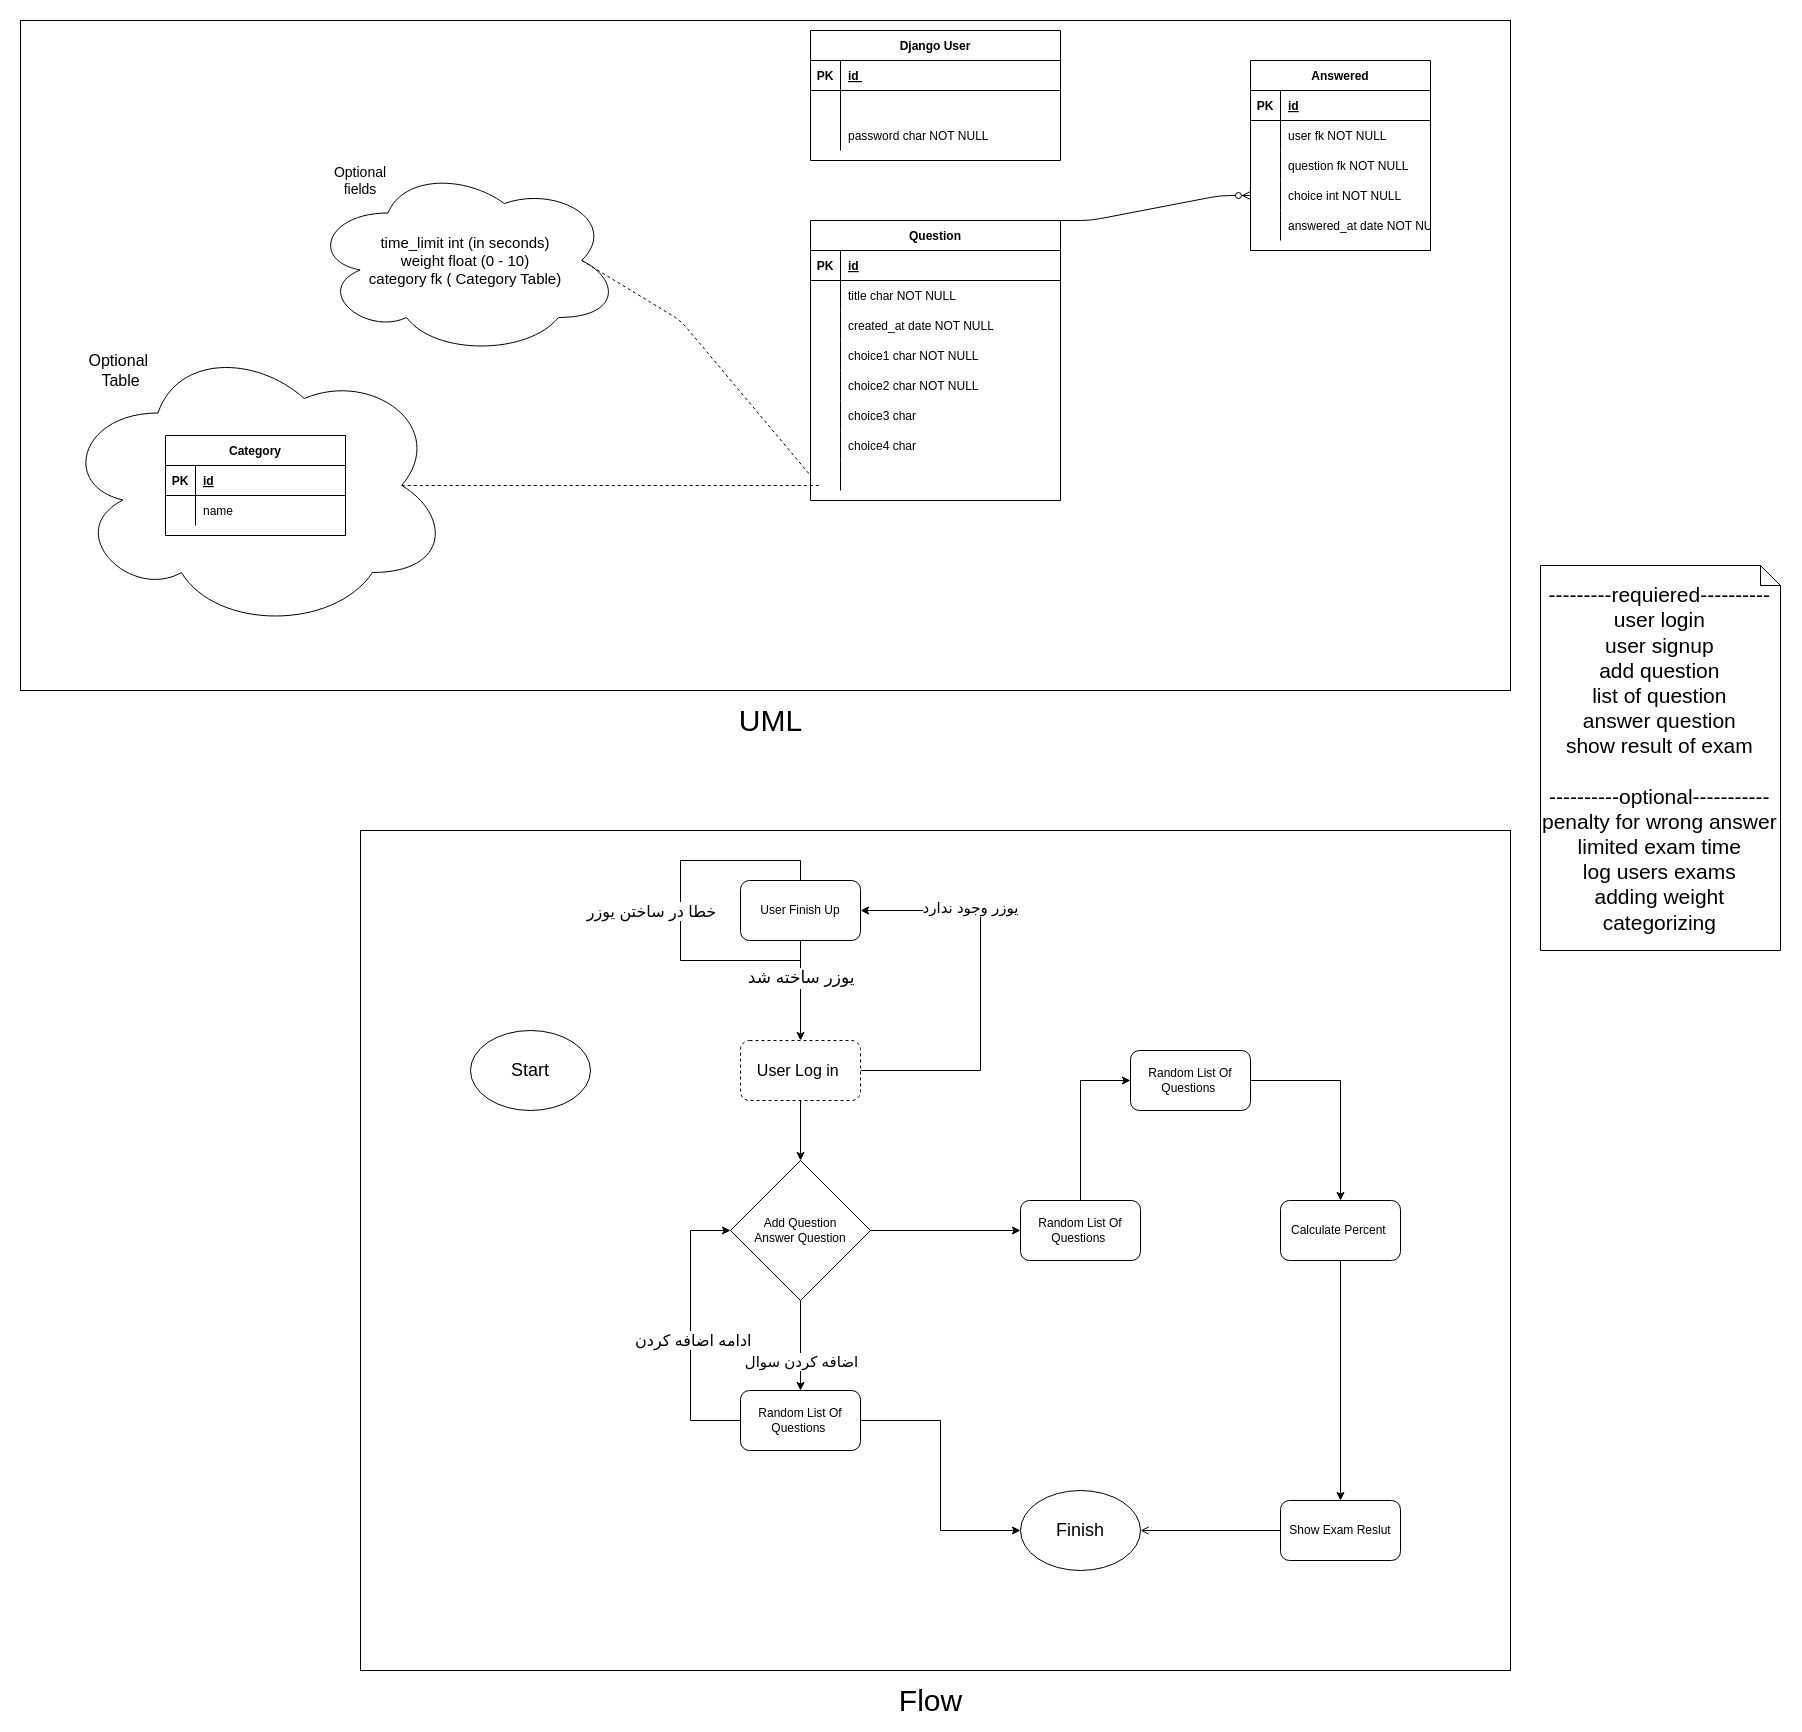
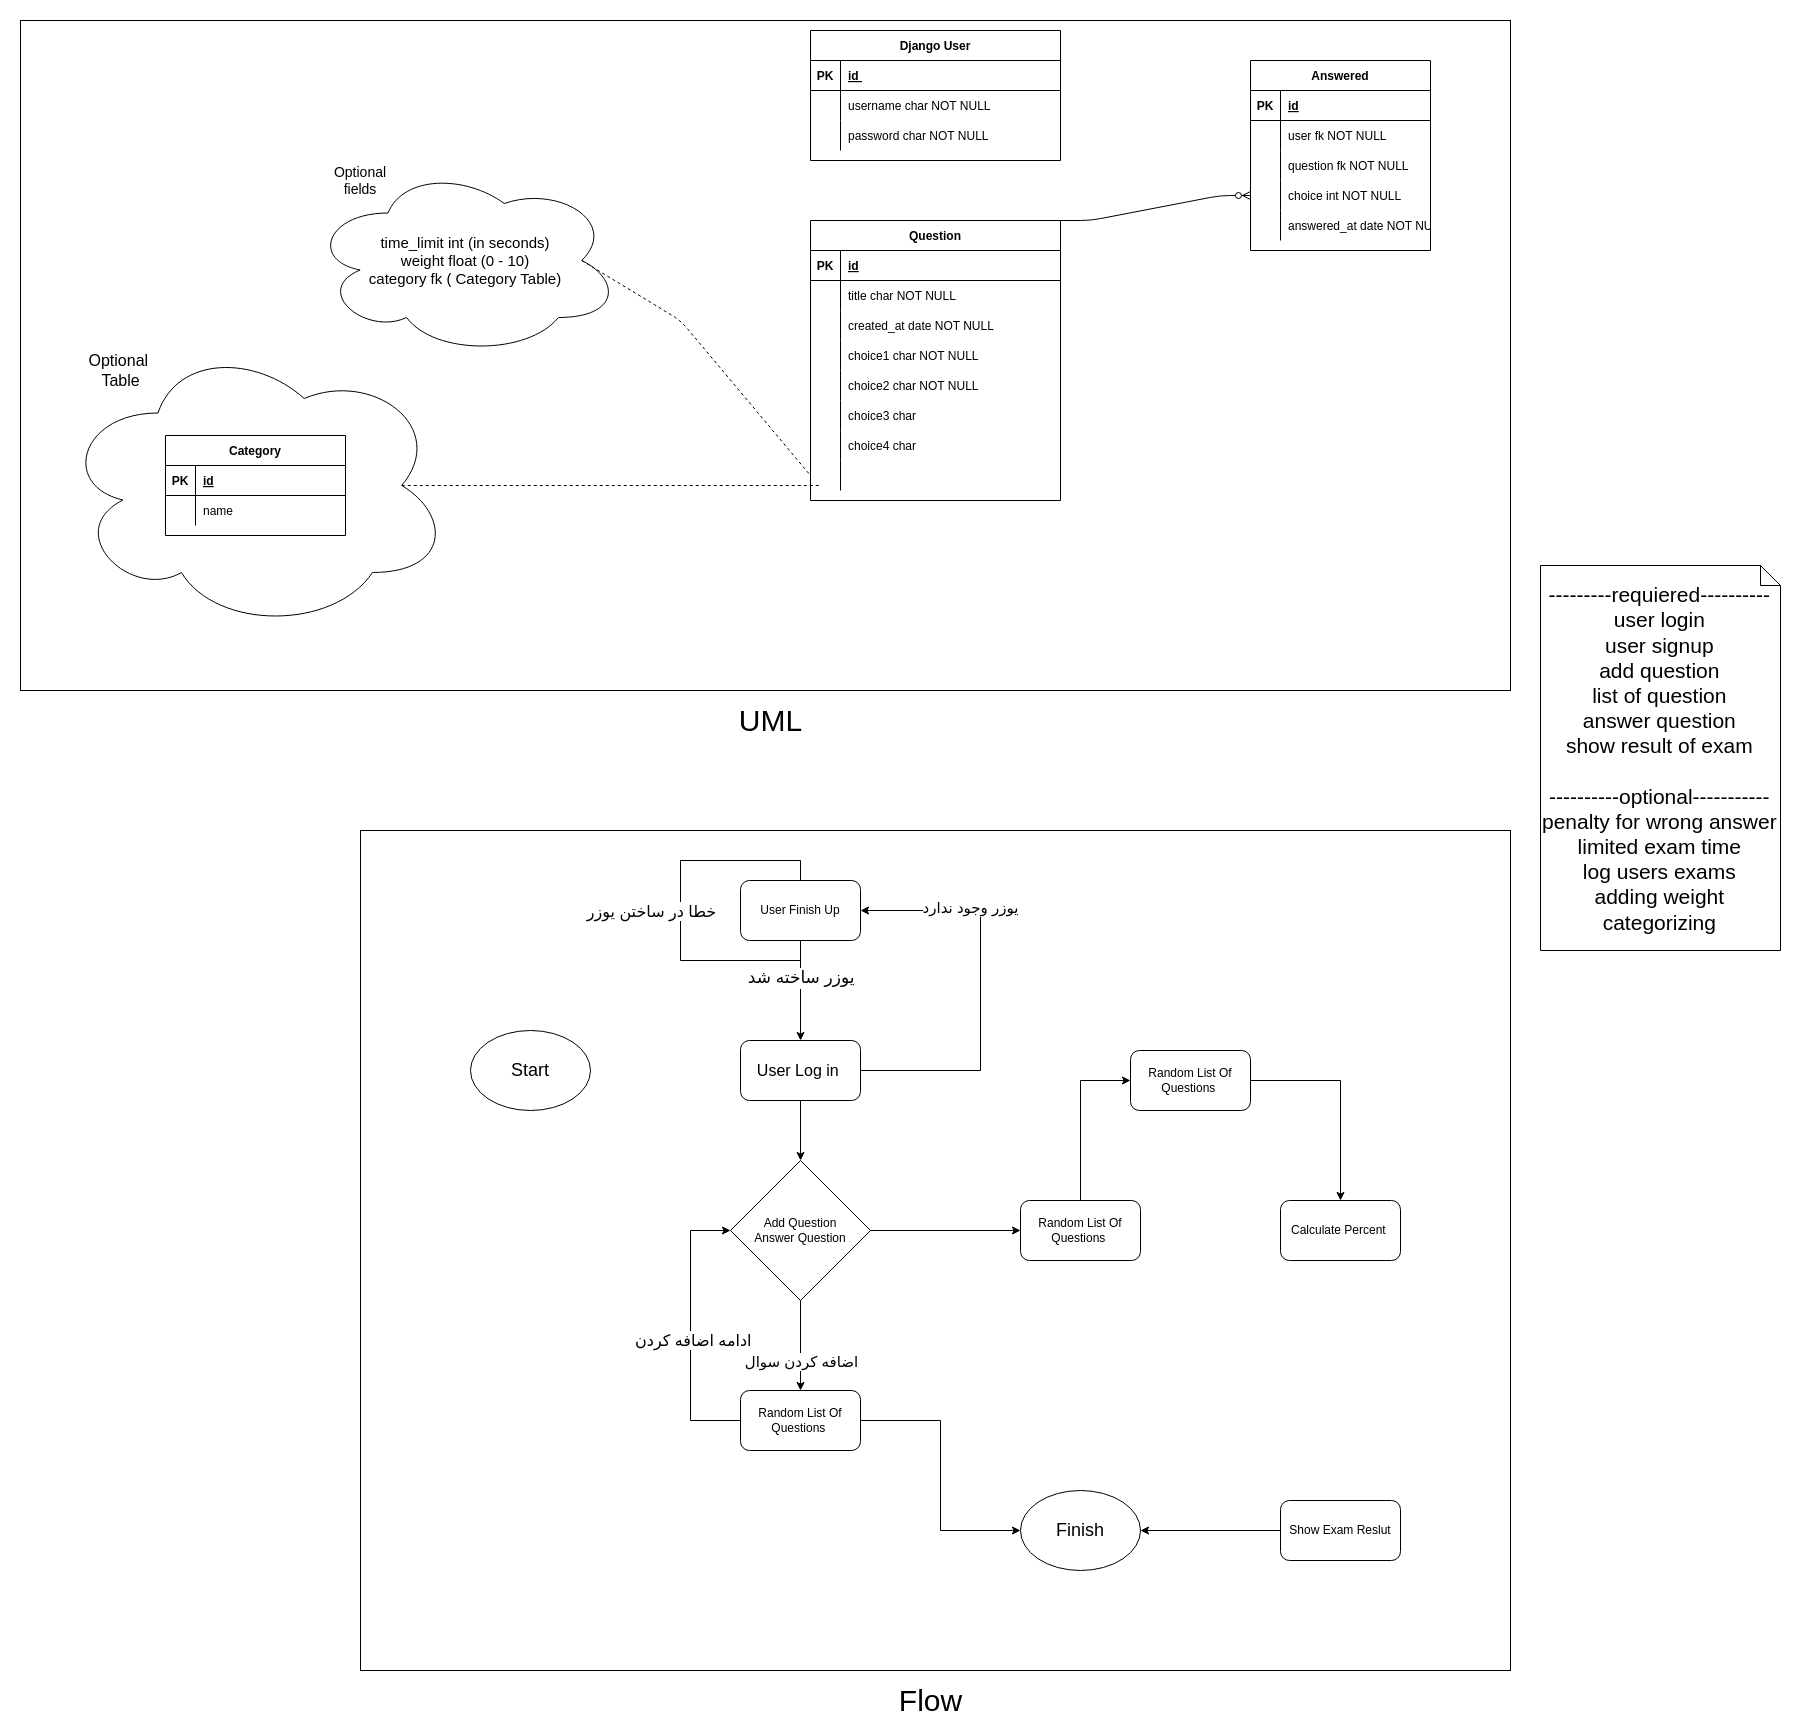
none -> (951, 106)
(801, 1071) -> (801, 1071)
(1341, 1377) -> none
(1146, 1531) -> (1148, 1531)
